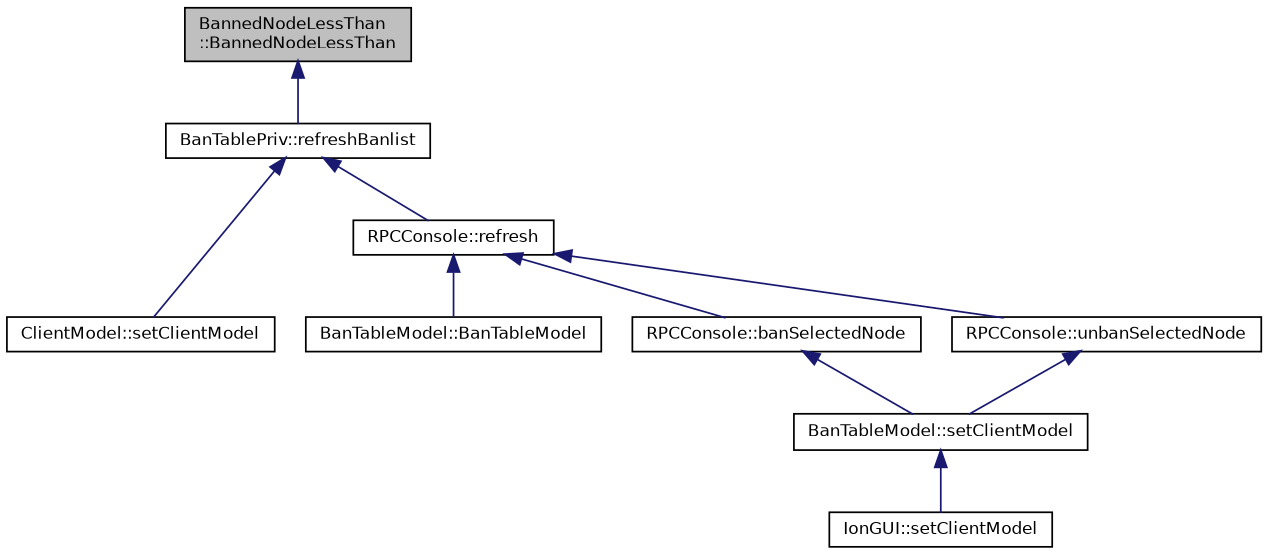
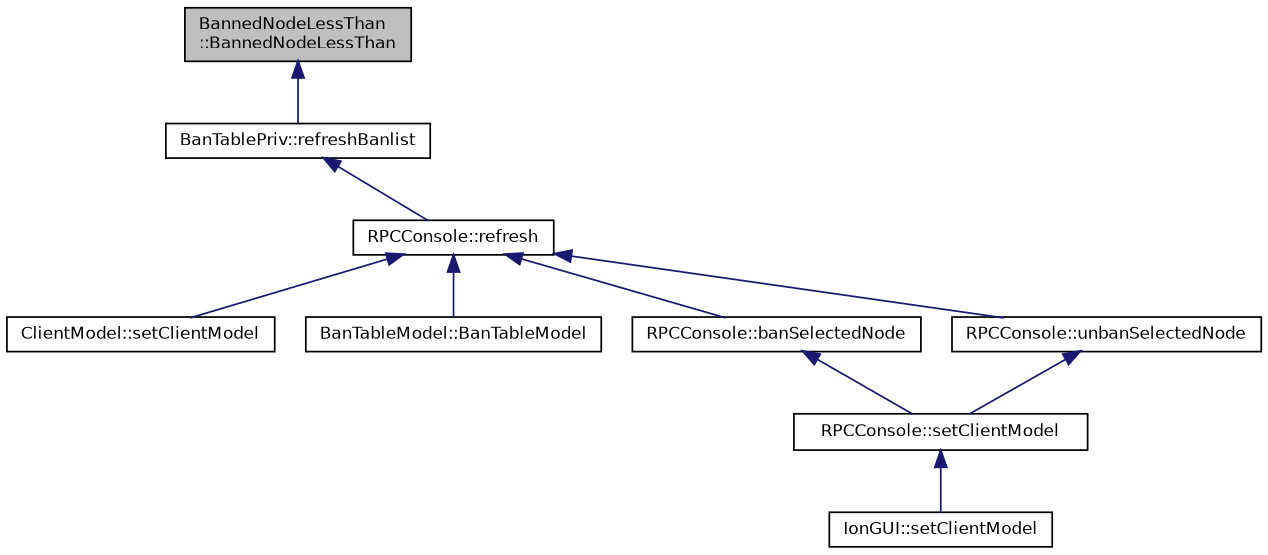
(214, 244) -> (289, 288)
(941, 432) -> (941, 432)
